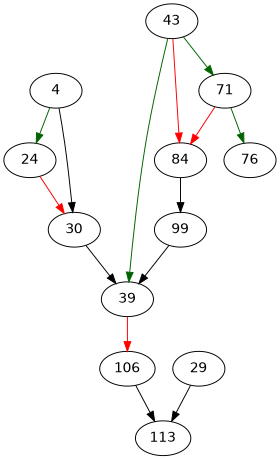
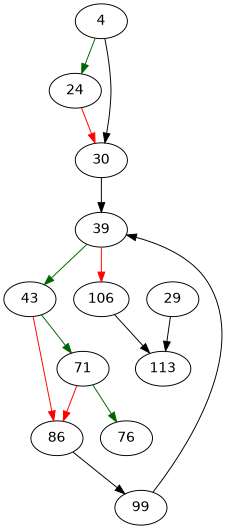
(144, 154) -> (69, 261)
(181, 160) -> (57, 438)
